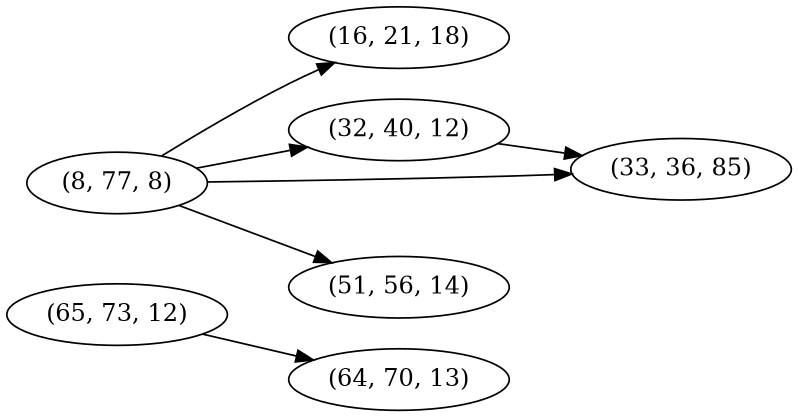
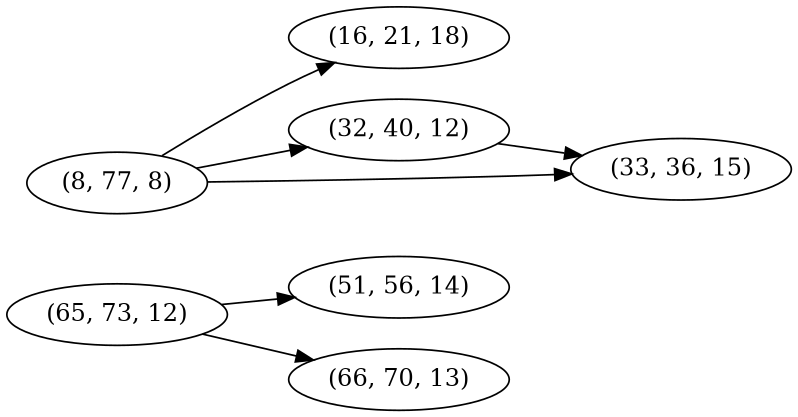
(681, 169) -> (681, 169)
(247, 231) -> (249, 302)
(399, 380) -> (399, 380)
